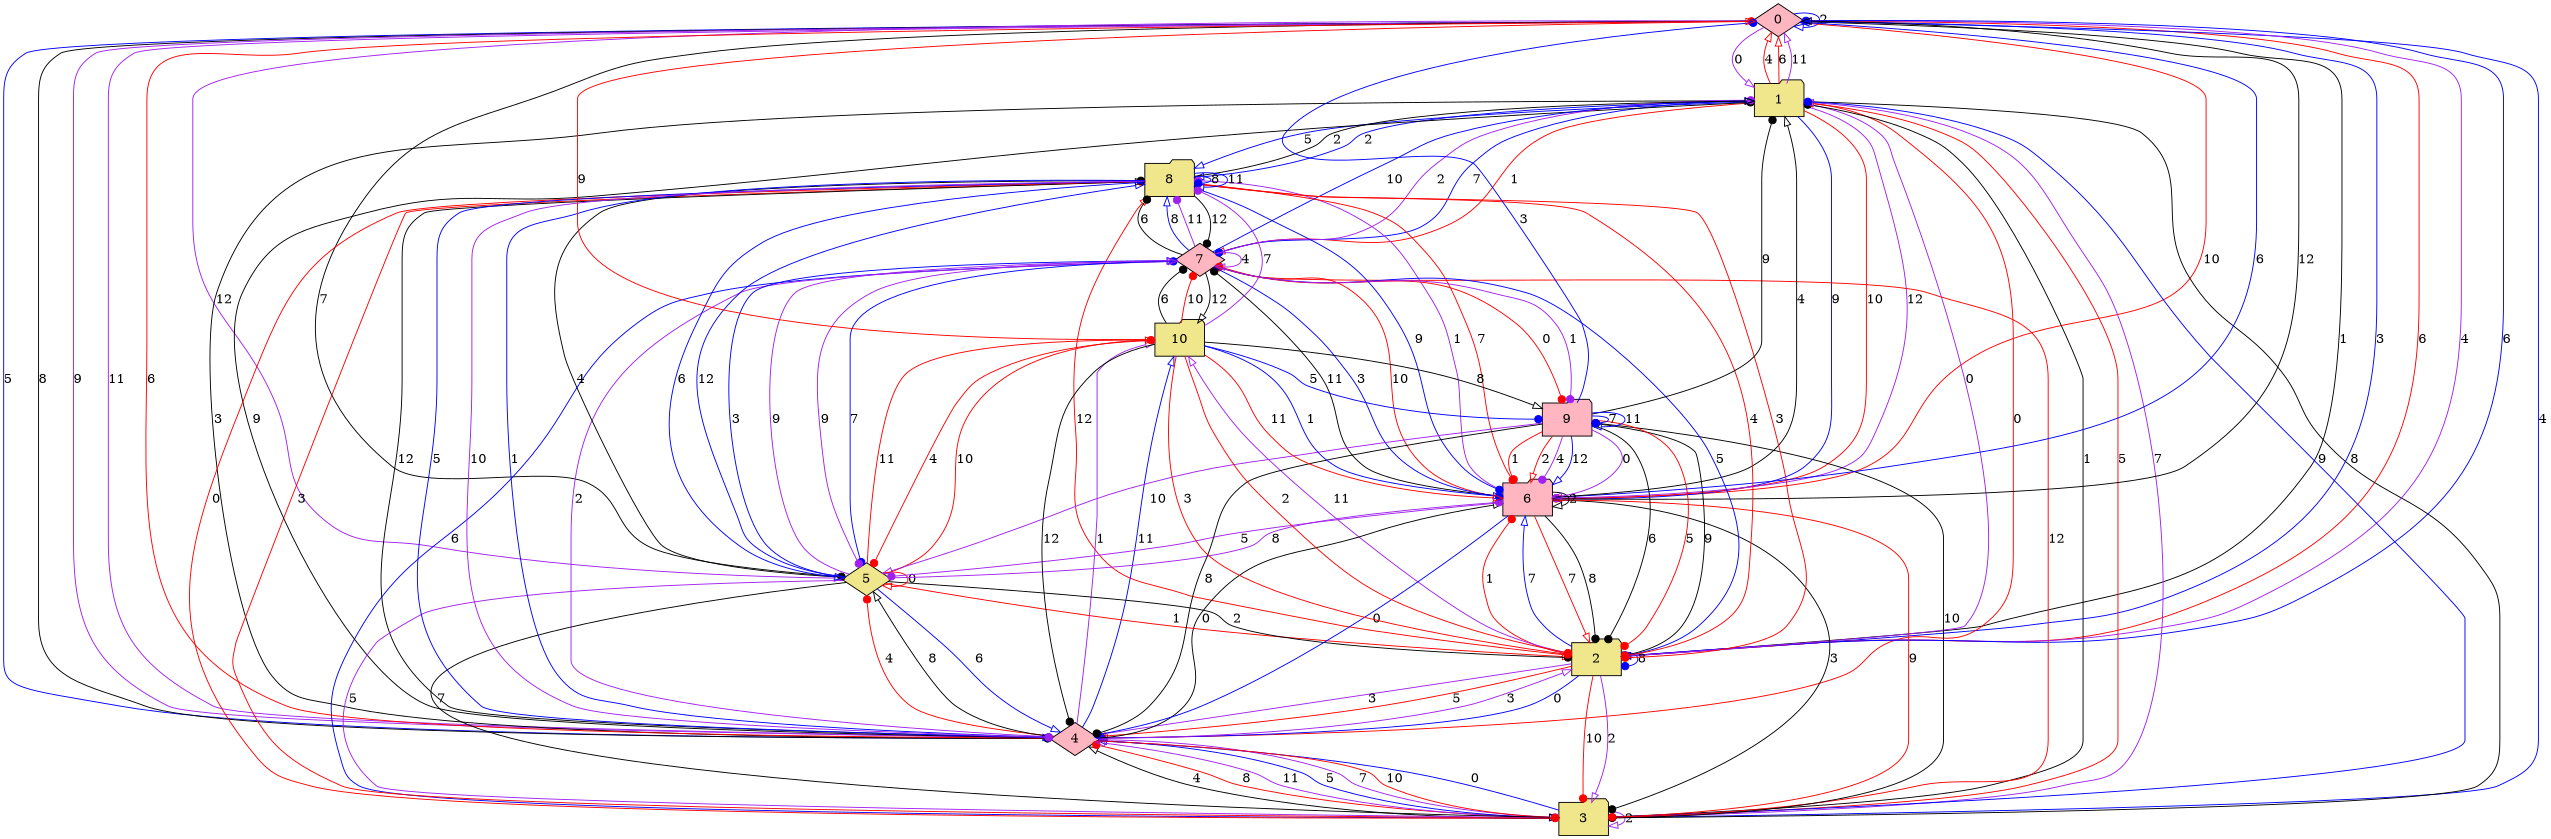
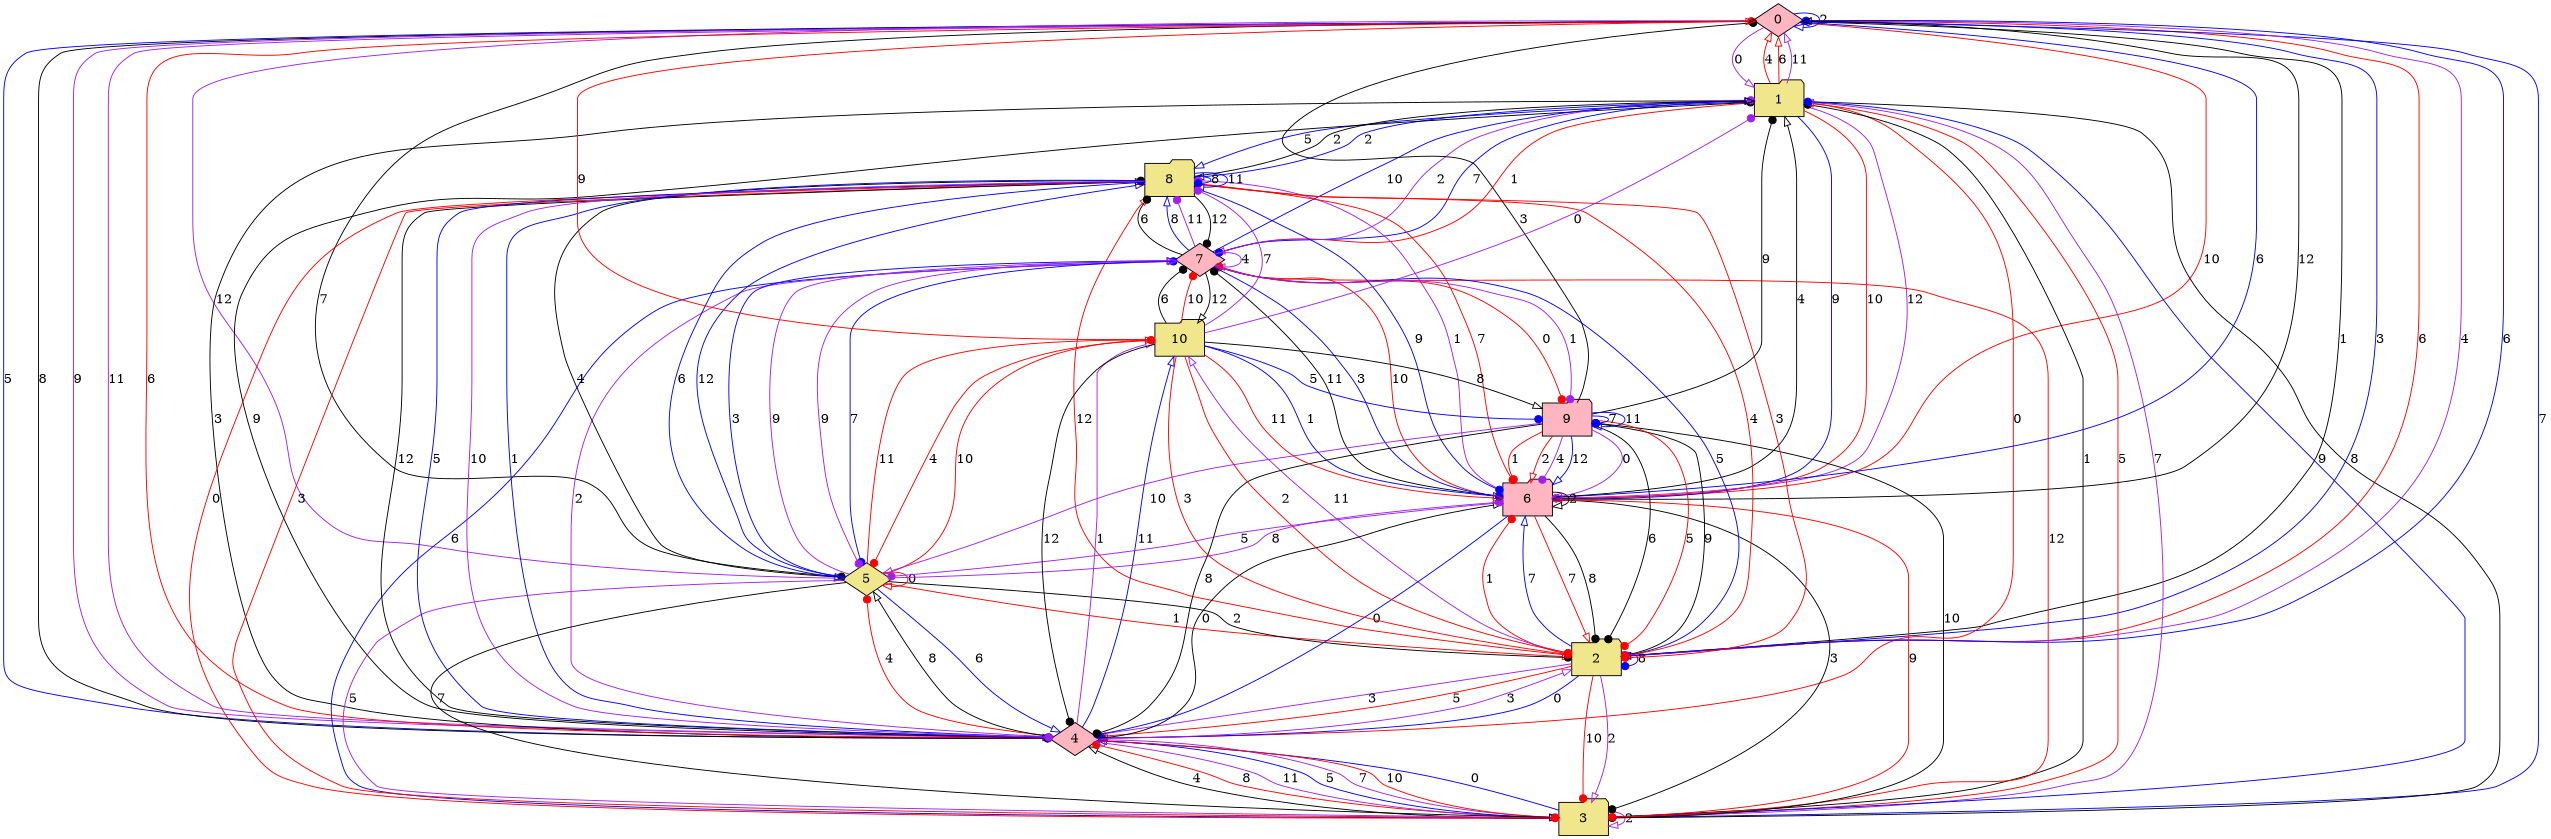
(1305, 118) -> (1305, 118)
(2543, 420) -> (2543, 420)
(1986, 508) -> (1485, 249)
